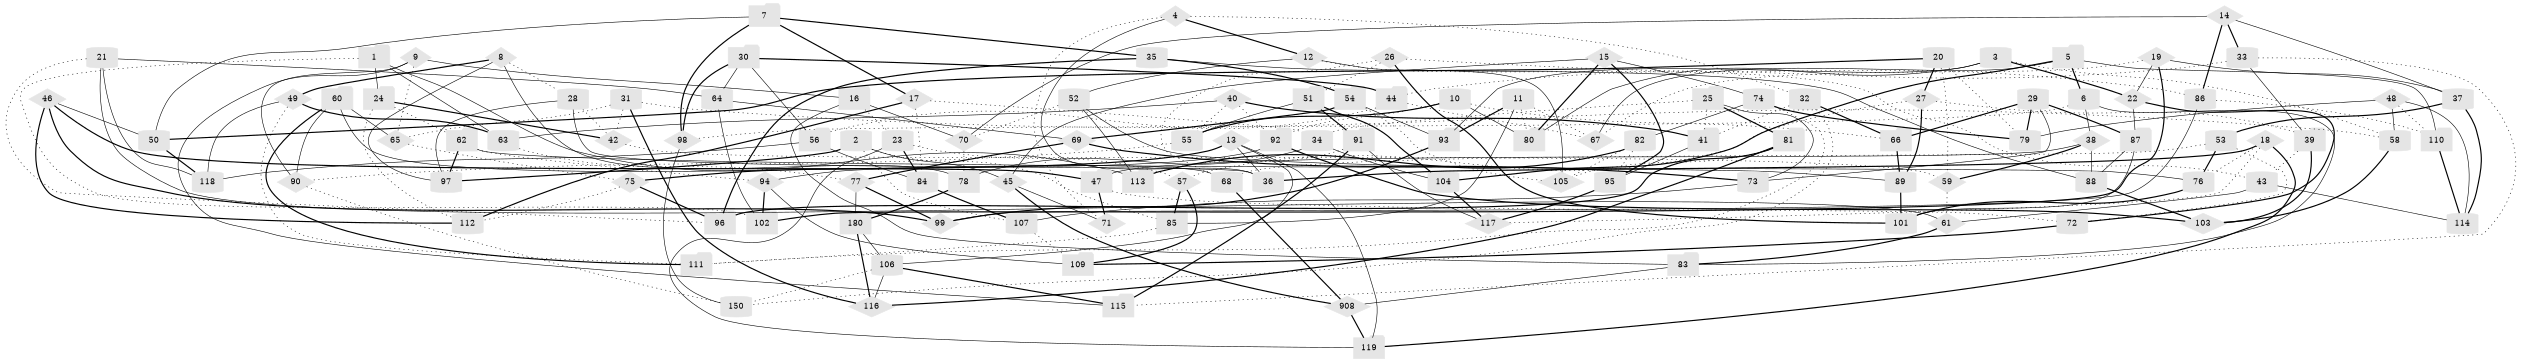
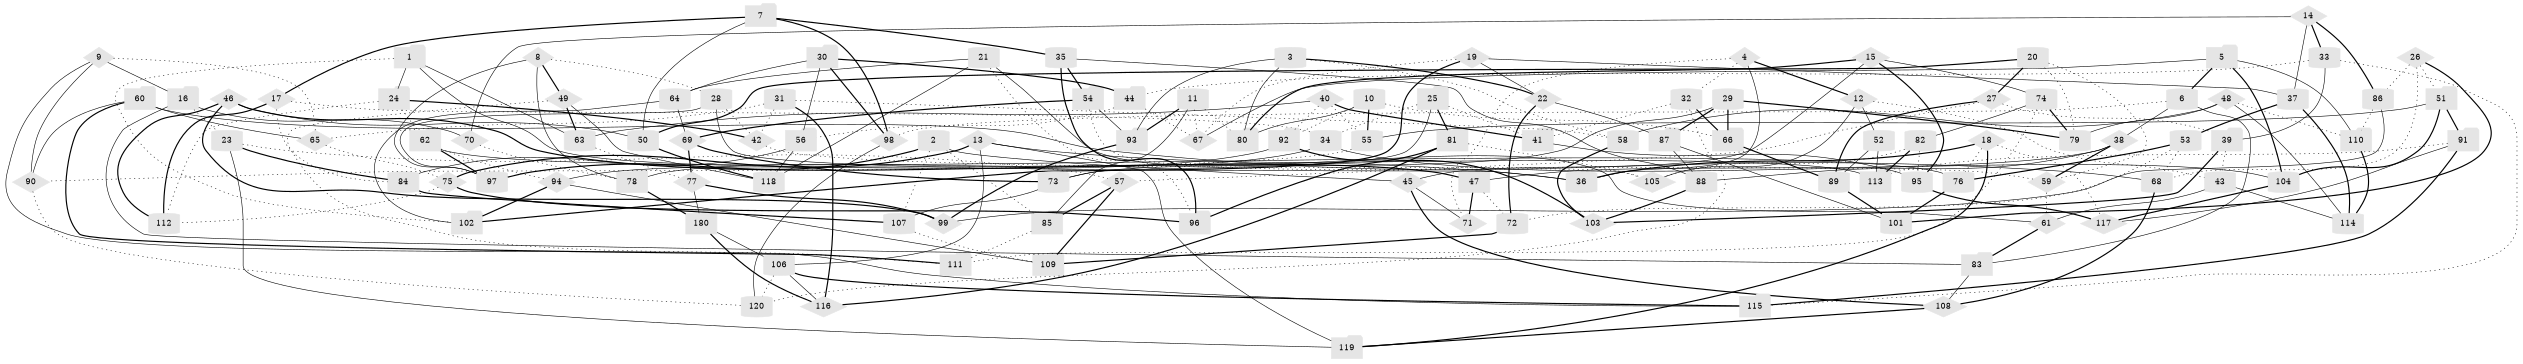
(1016, 121) -> none
(736, 307) -> (757, 307)
(1347, 307) -> (1943, 307)
